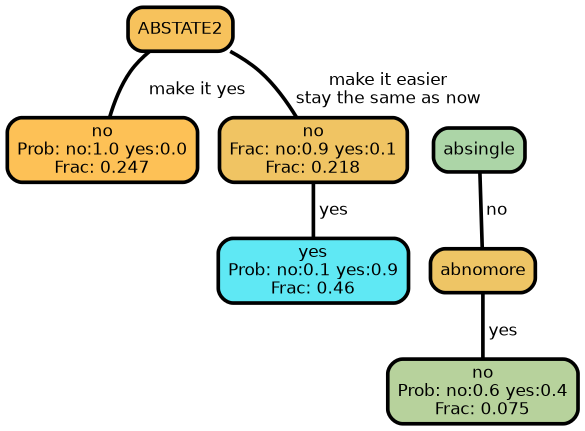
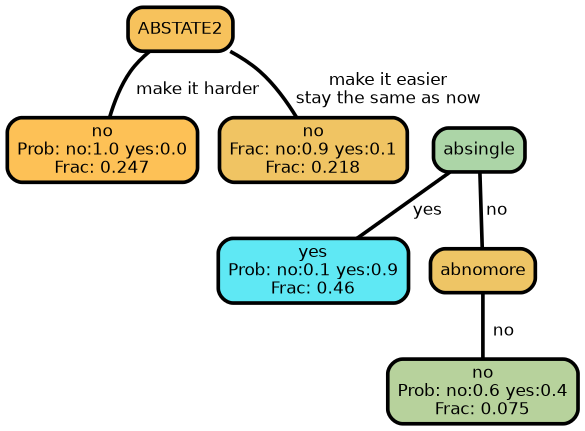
(195, 90) -> (195, 90)
(313, 210) -> (403, 205)
(501, 331) -> (501, 331)
